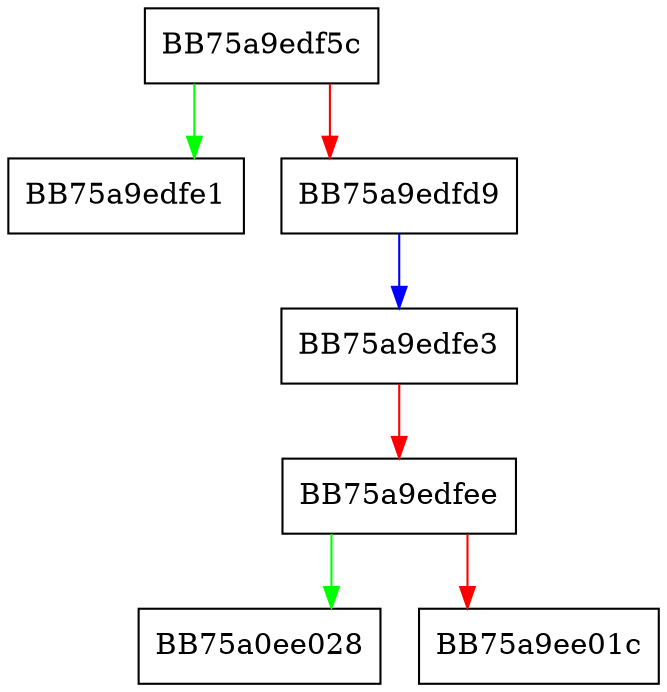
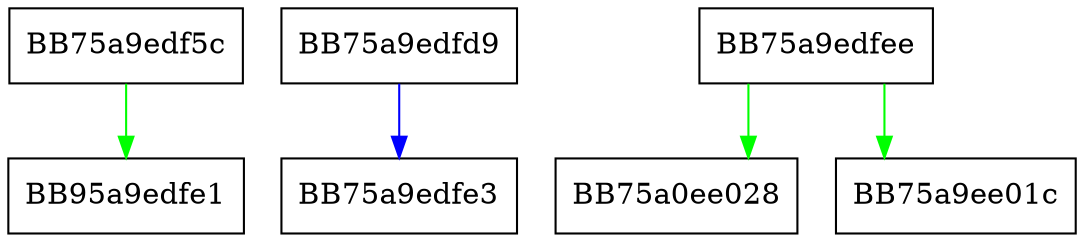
(330, 110) -> none
(126, 196) -> (126, 196)
(399, 410) -> none
(467, 561) -> (884, 110)
